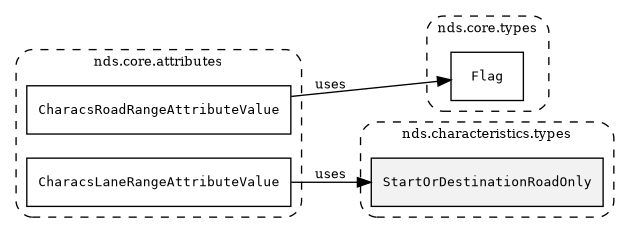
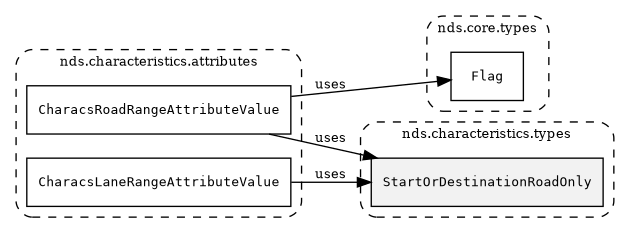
(159, 62) -> (159, 62)
none -> (316, 145)
